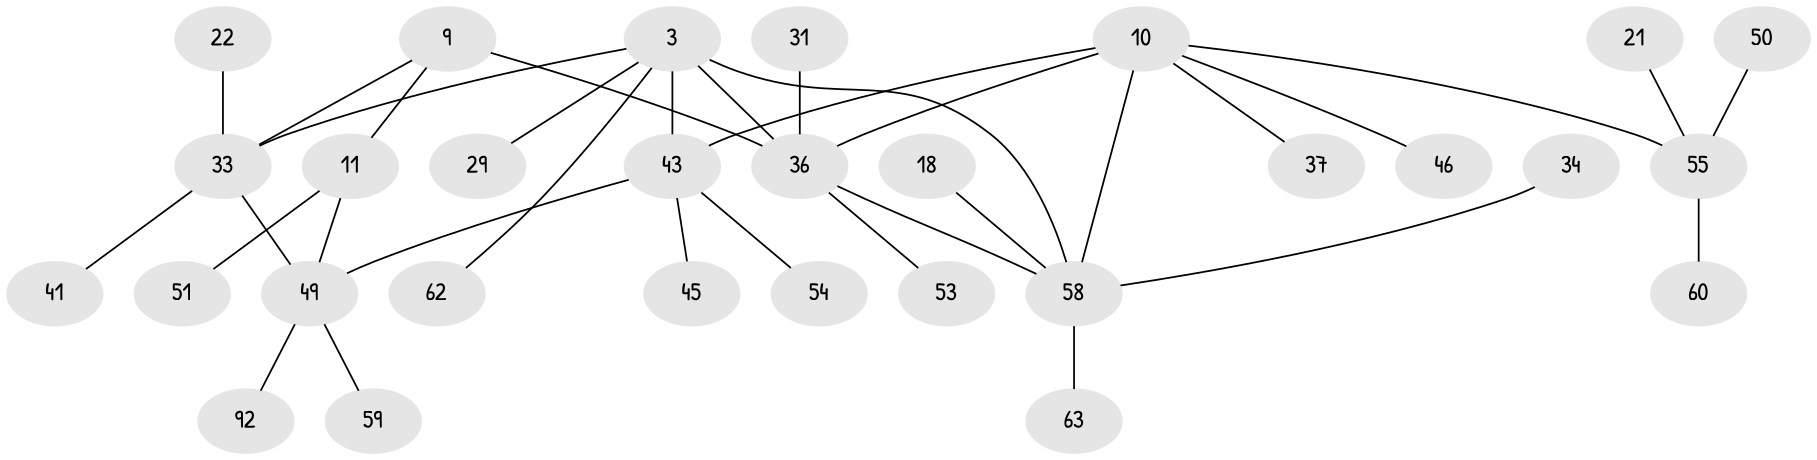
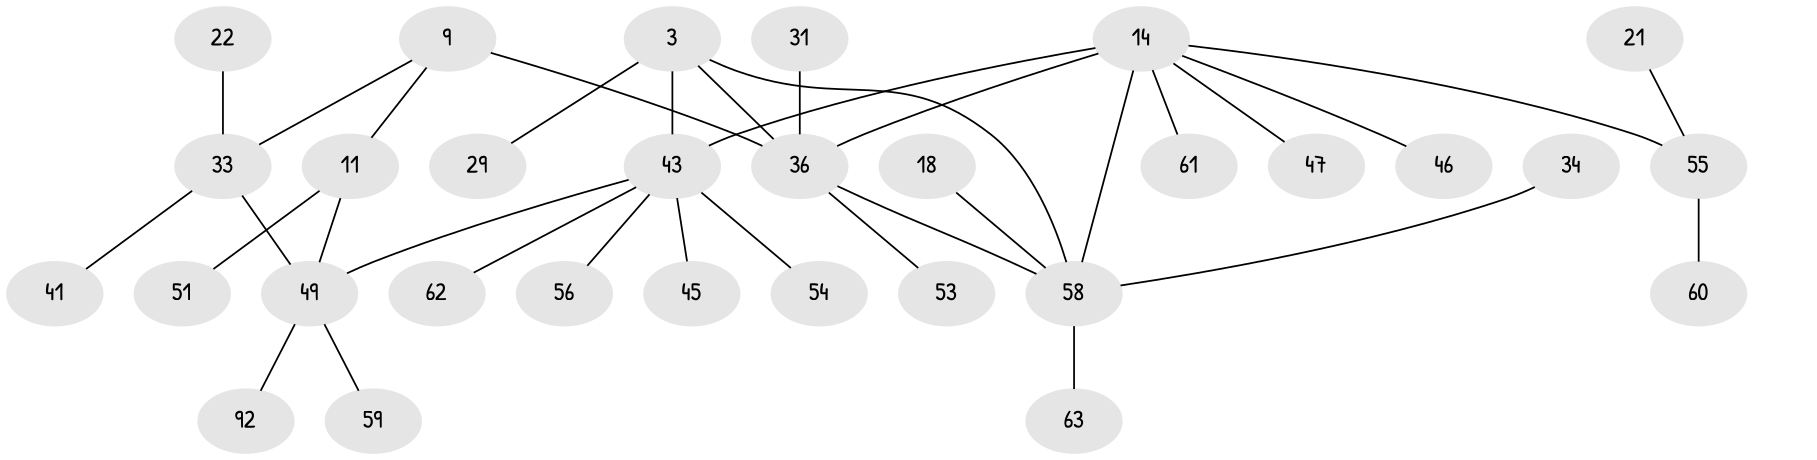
(1141, 39) -> (1141, 39)
(1762, 39) -> none
(441, 89) -> none
none -> (1189, 166)
(1316, 166) -> (1316, 166)
(565, 173) -> (555, 230)
none -> (564, 294)
